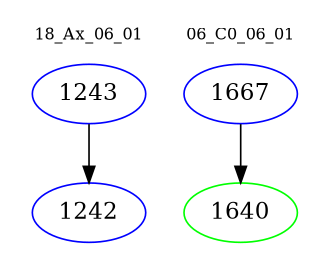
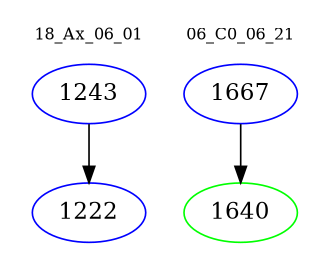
(241, 35) -> (241, 35)
(89, 213) -> (89, 213)
